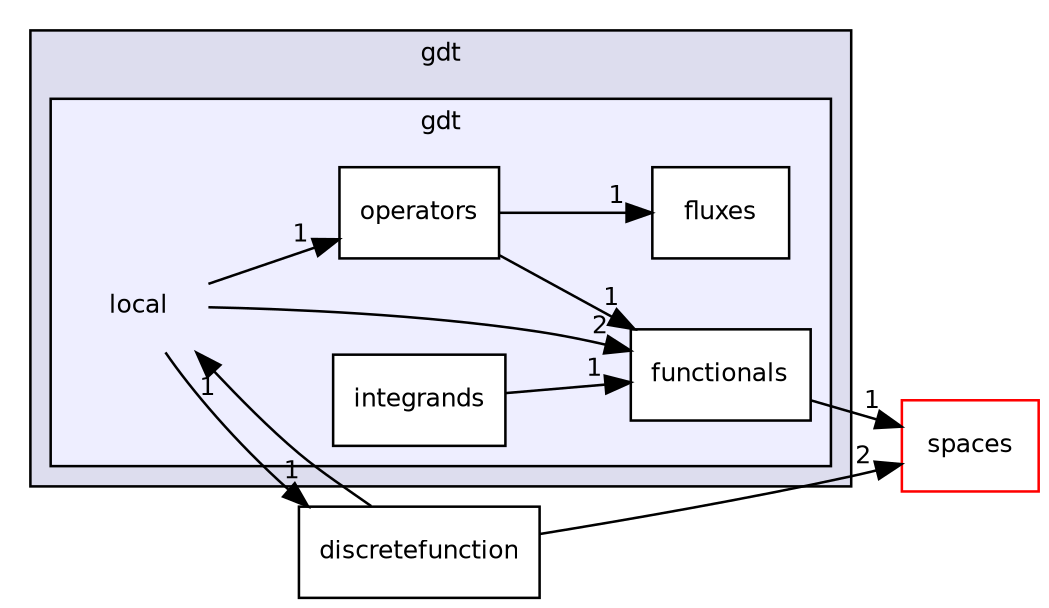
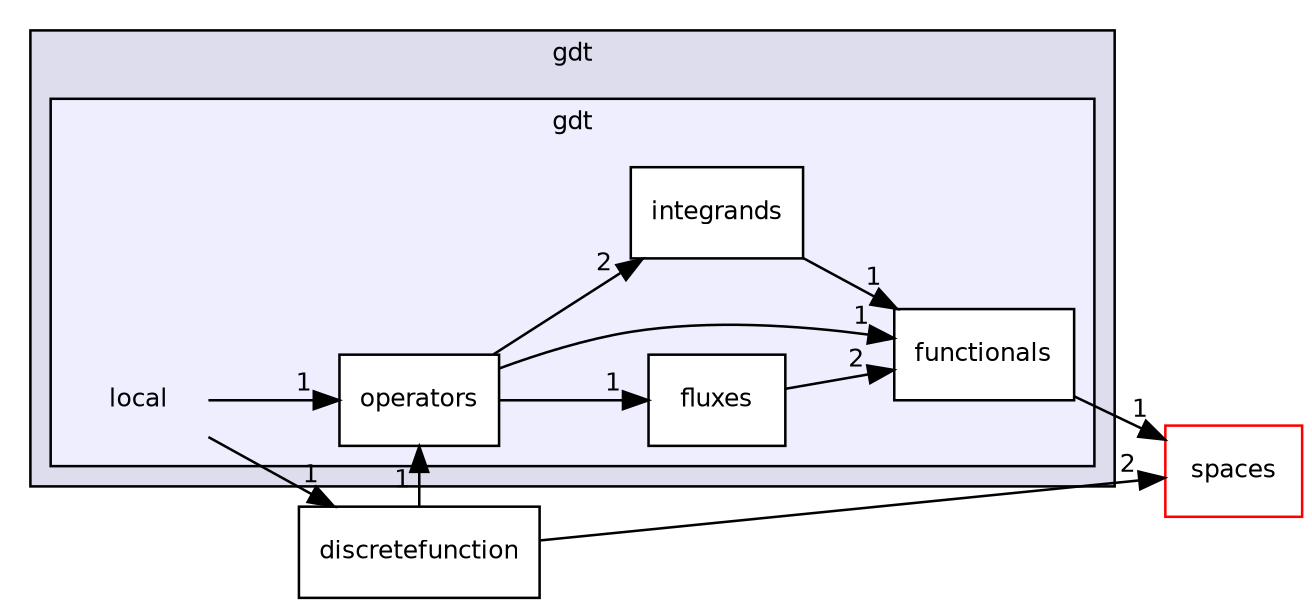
none -> (557, 314)
(408, 317) -> (827, 382)
(288, 444) -> (419, 489)
